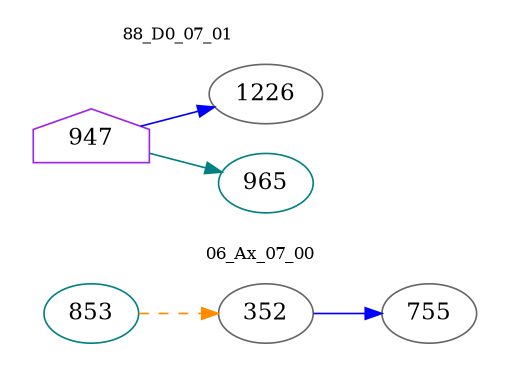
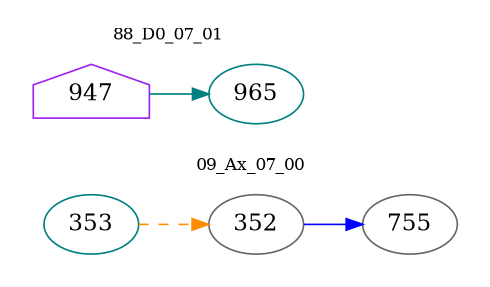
(266, 94) -> none
(260, 255) -> (251, 166)
(91, 314) -> (91, 224)
